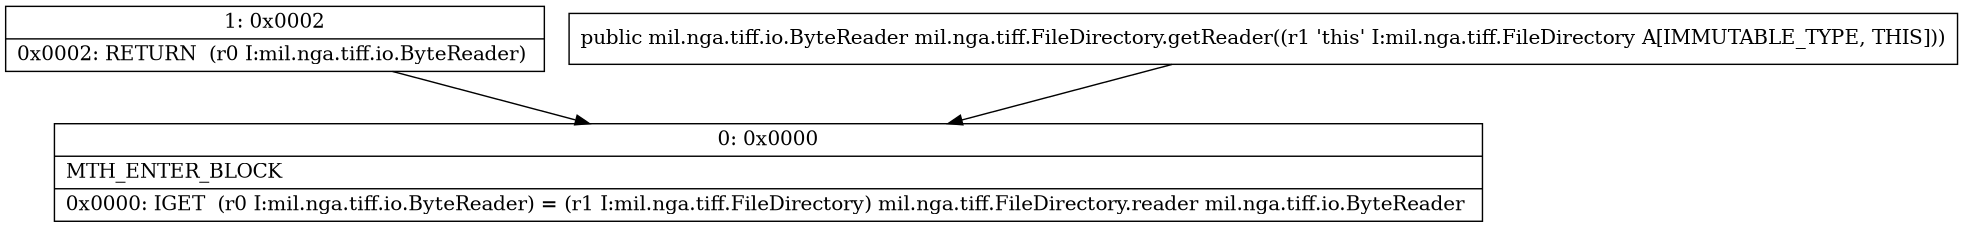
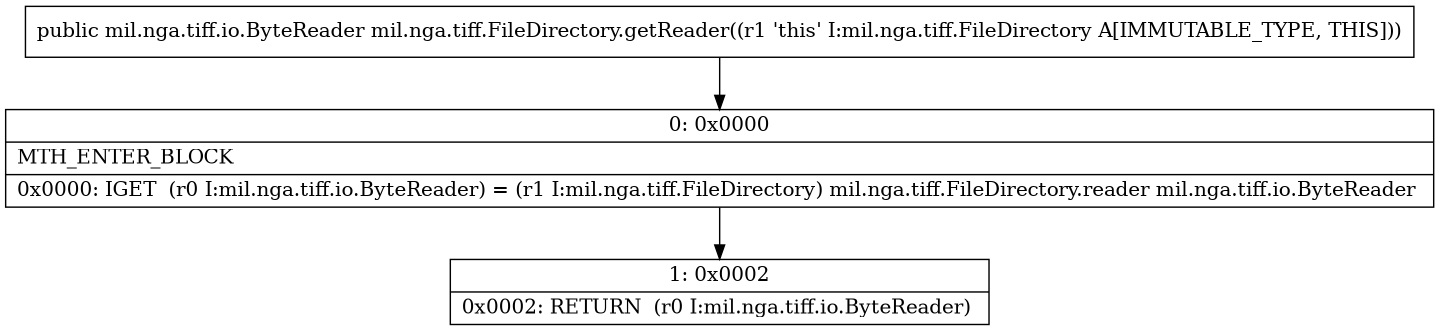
(484, 96) -> (720, 226)
